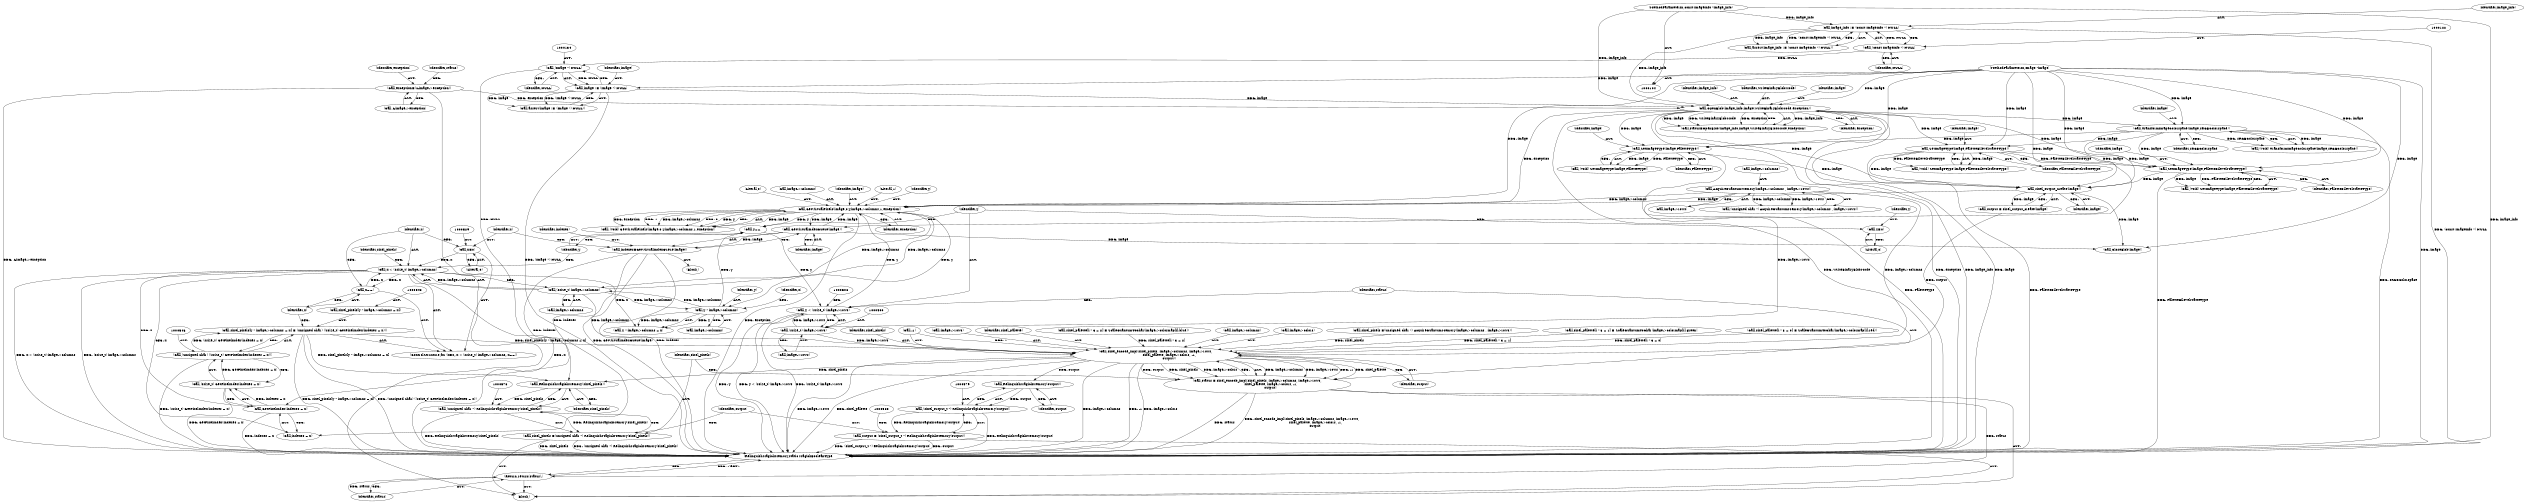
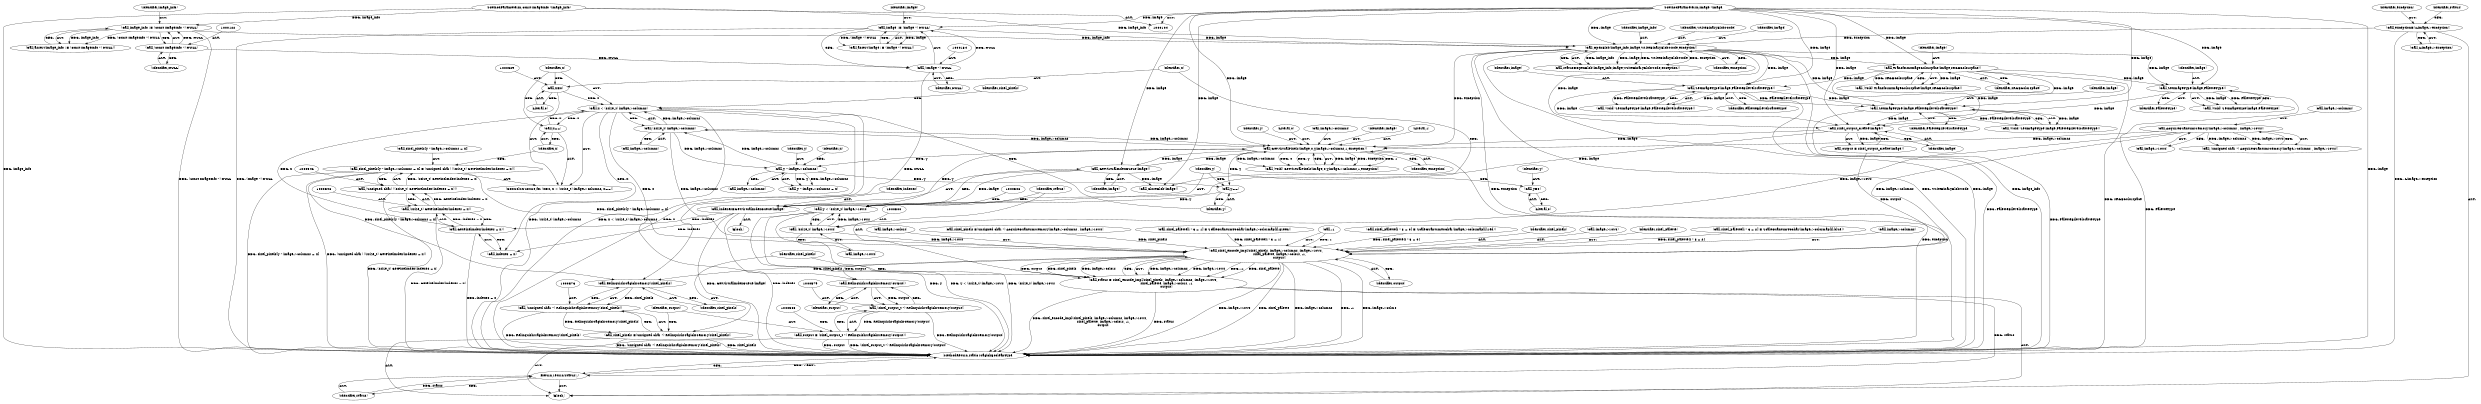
(544, 277) -> (673, 261)
(392, 299) -> (371, 200)
(789, 456) -> (978, 356)
